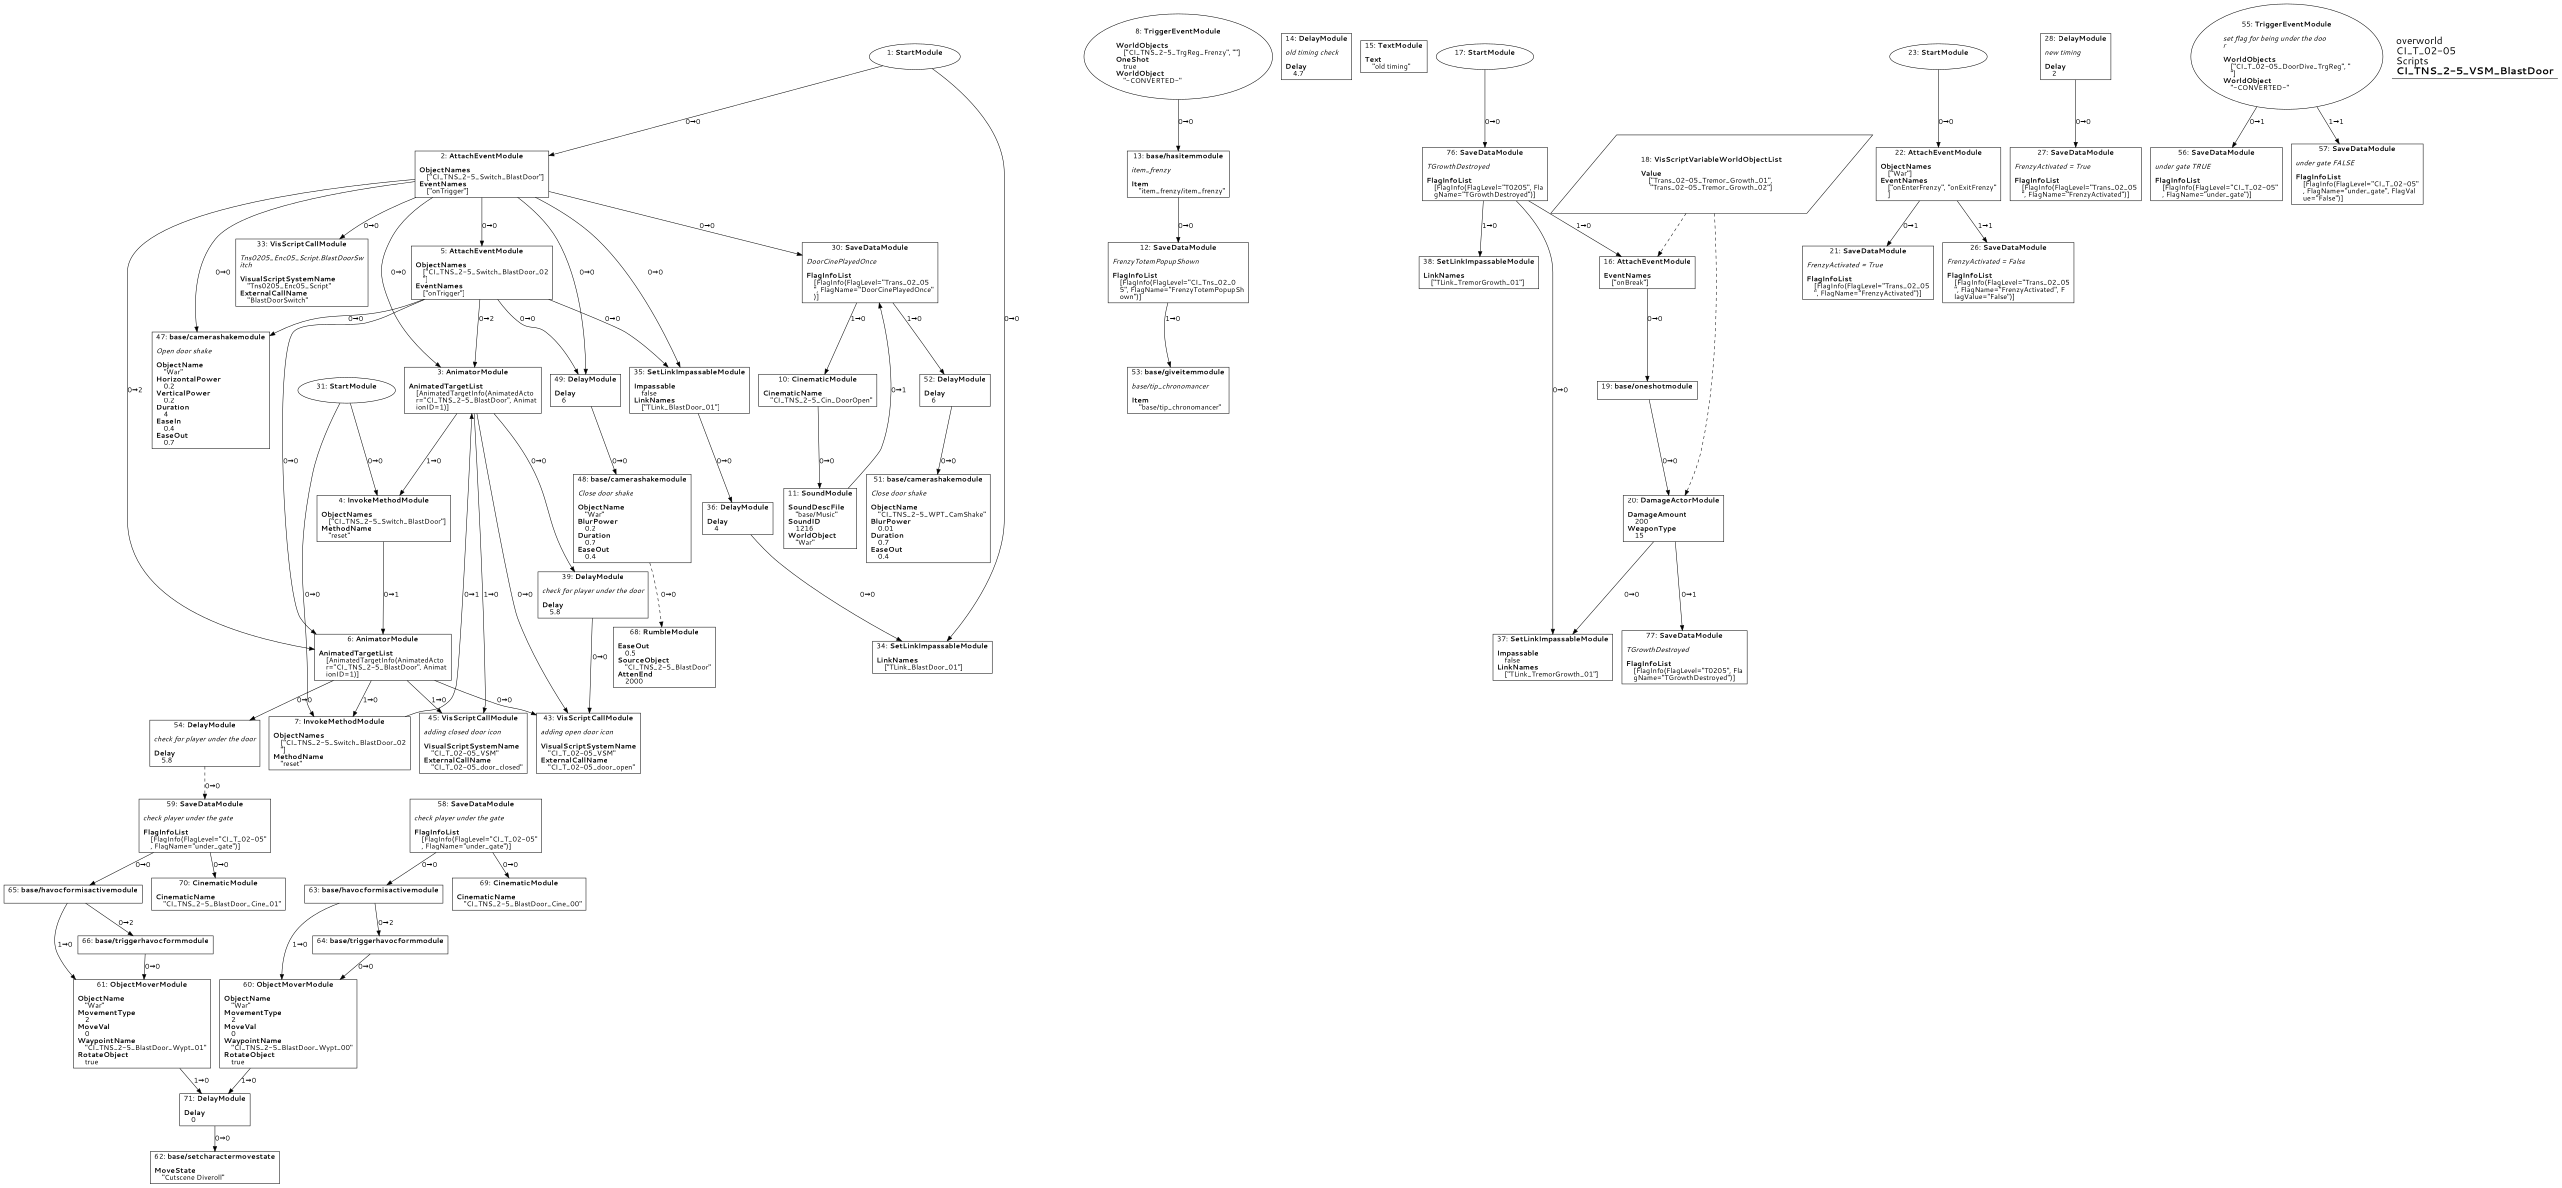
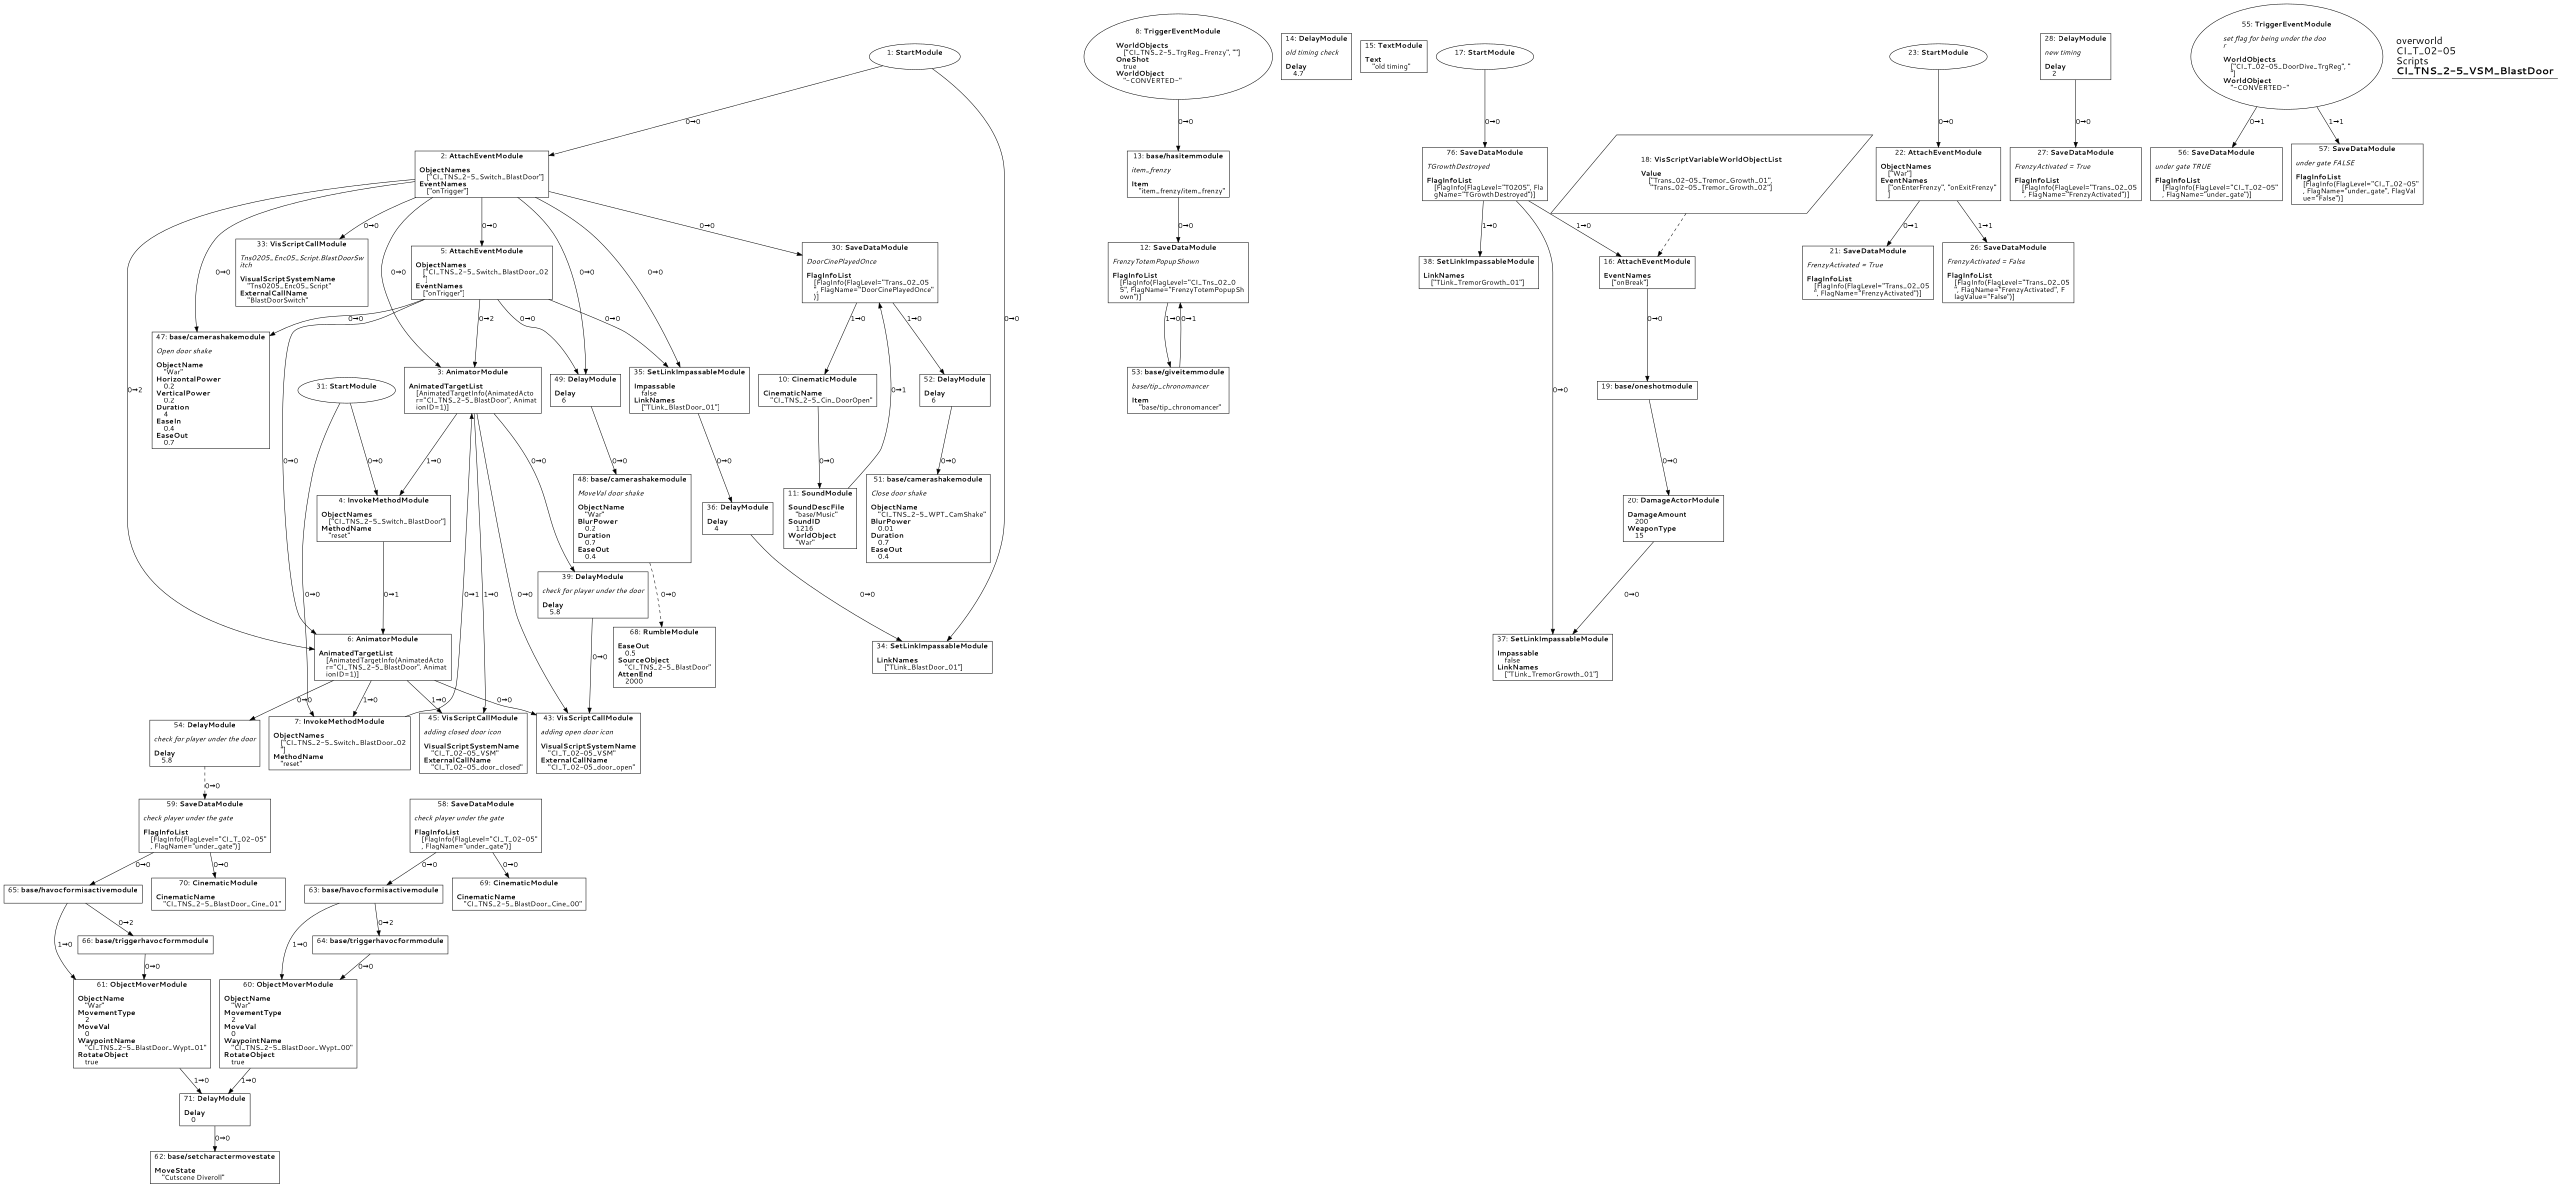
none -> (1181, 338)
(1714, 354) -> none
(606, 493) -> (611, 493)
(1685, 657) -> none
